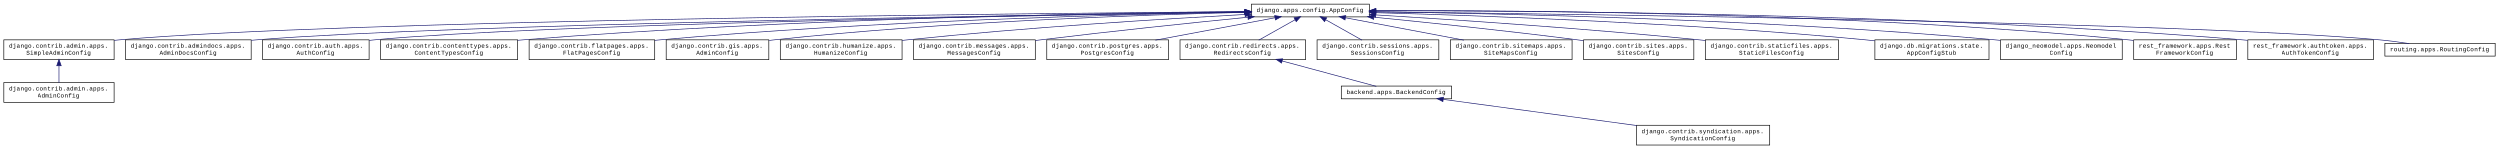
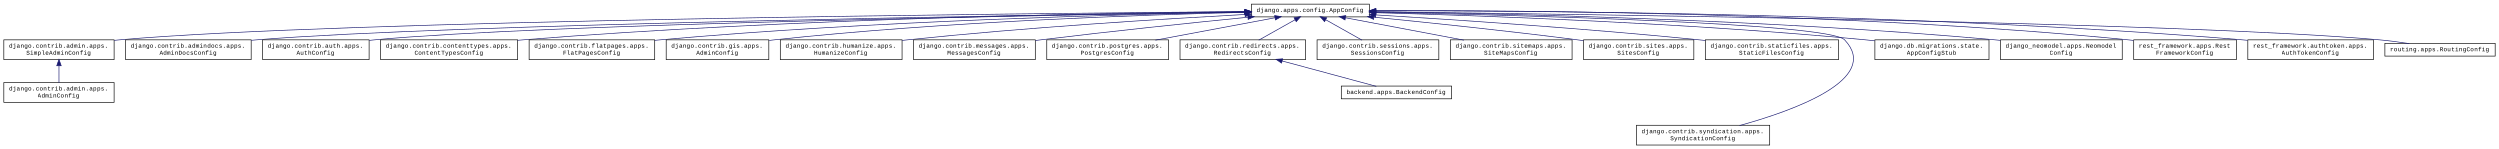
(1540, 112) -> (1690, 23)
